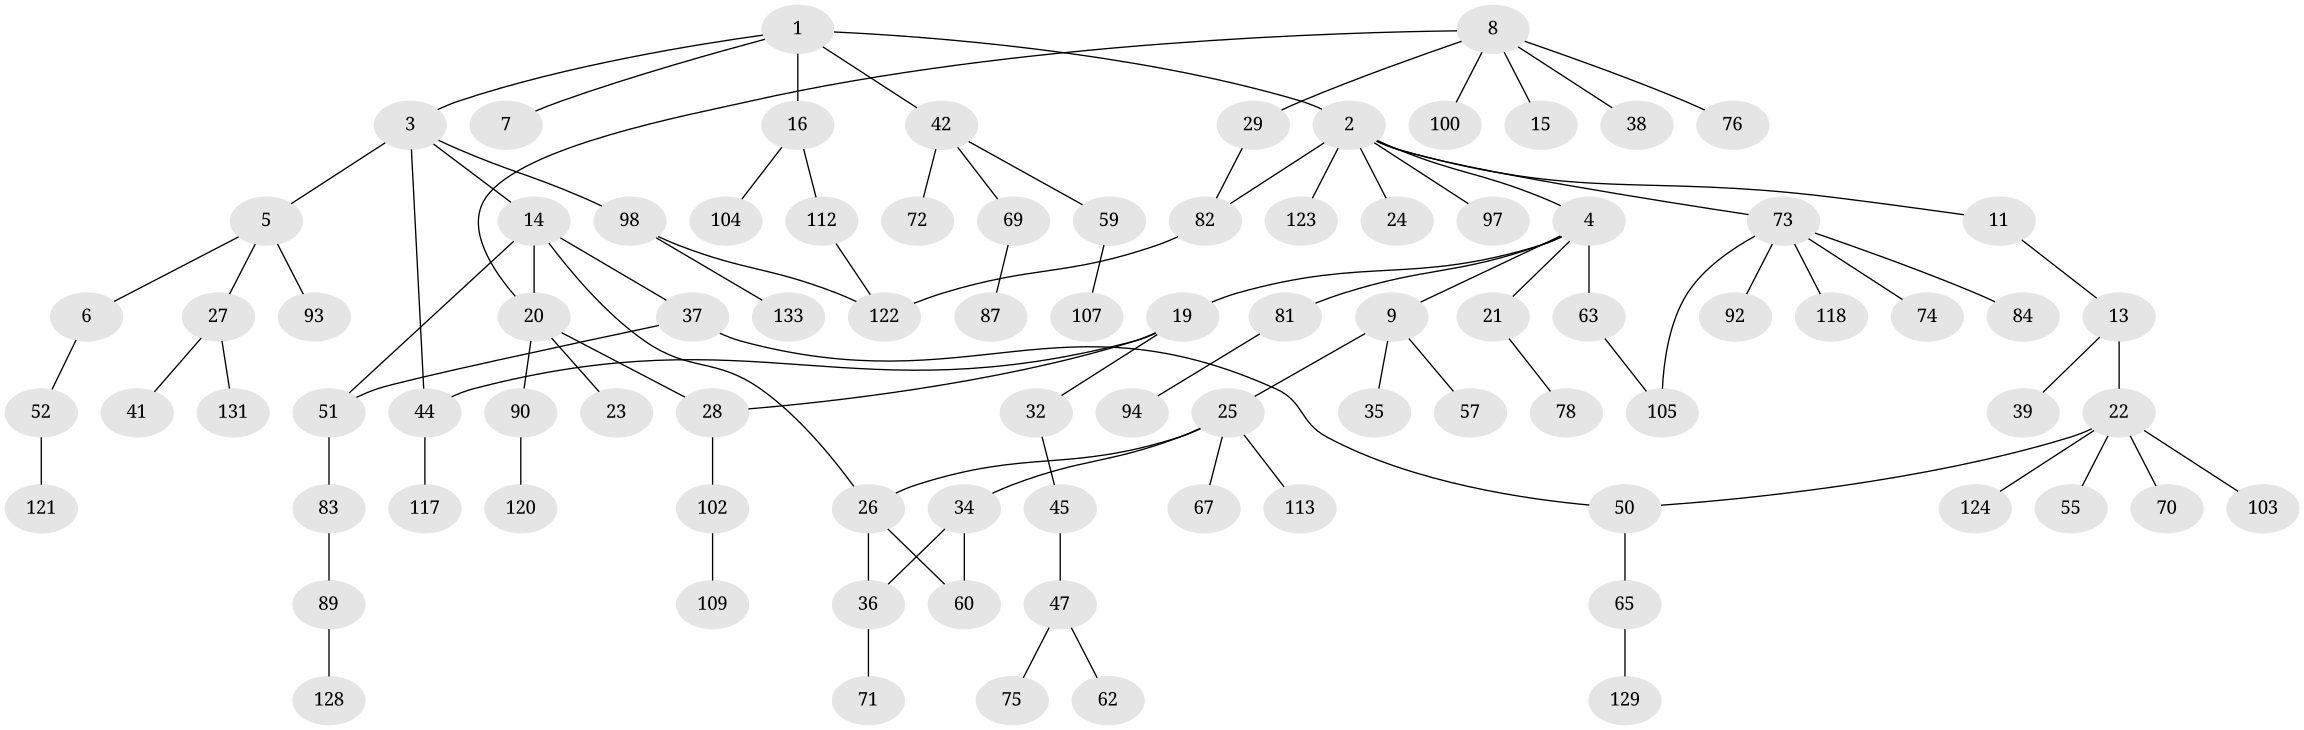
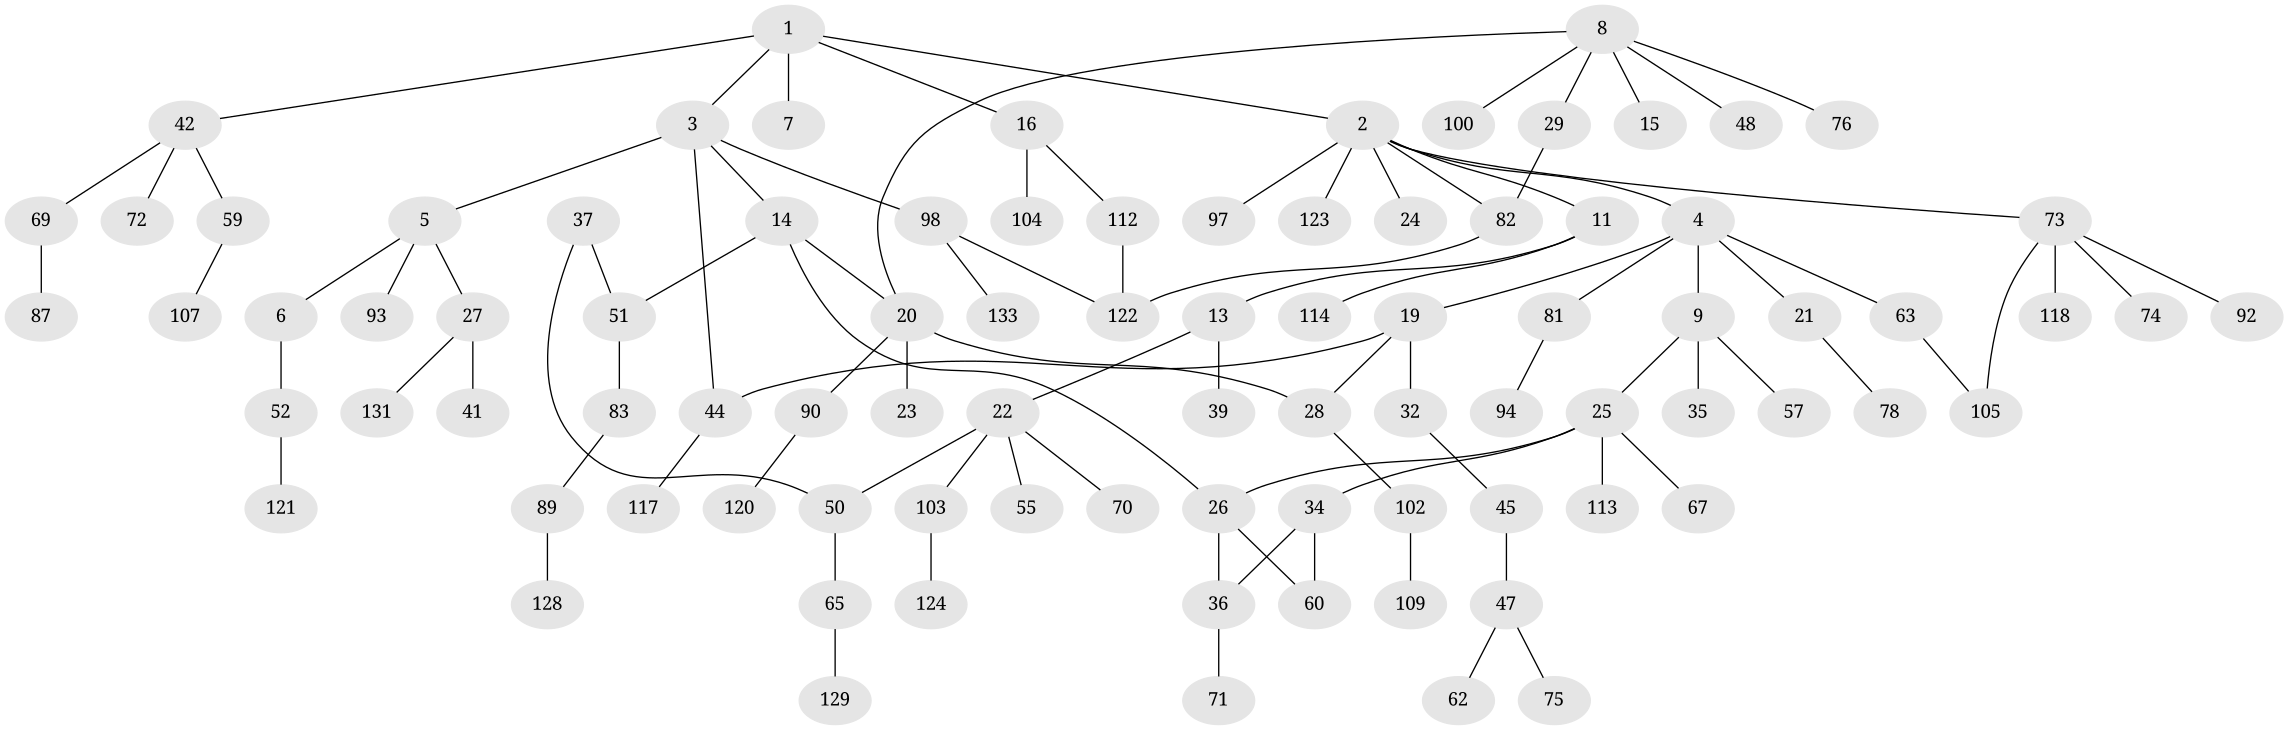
(1637, 125) -> (1746, 125)
(613, 269) -> none
none -> (1315, 317)
(2023, 317) -> none
(2047, 461) -> (931, 557)
